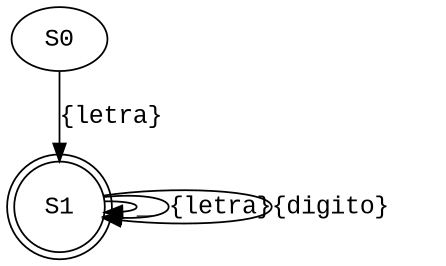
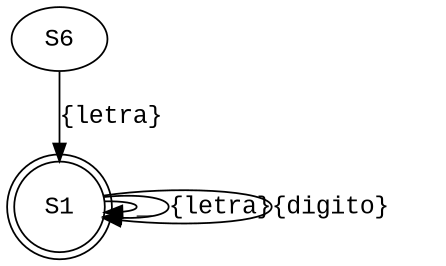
(60, 39) -> (60, 39)
